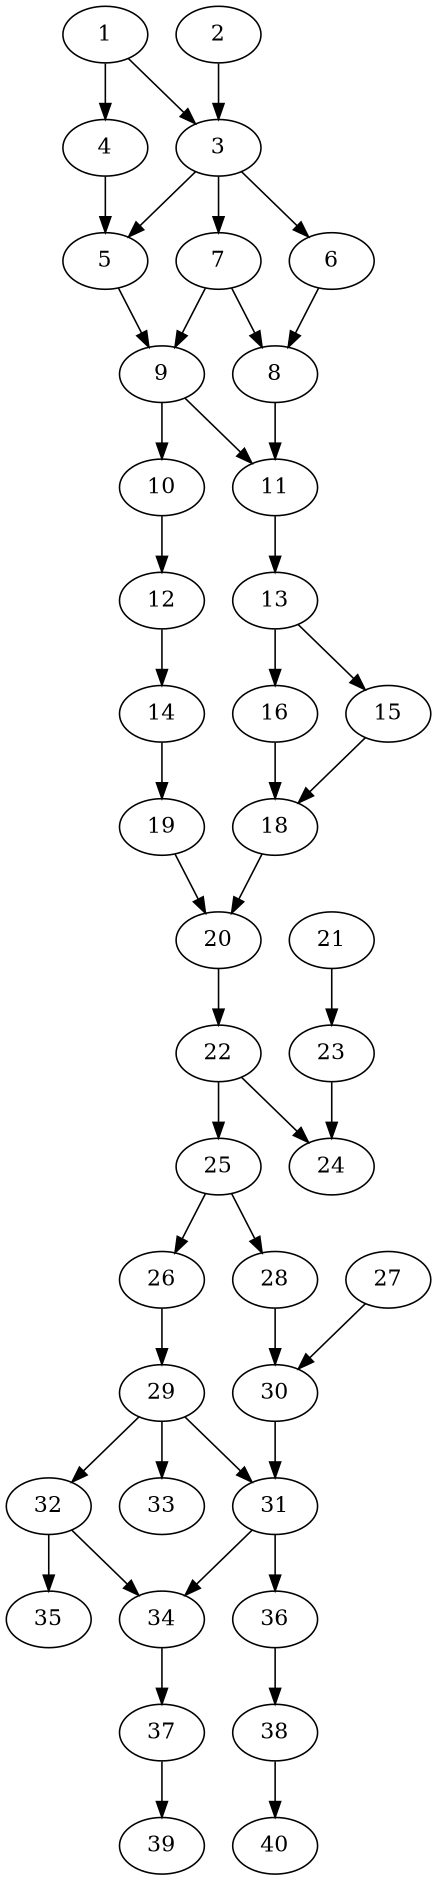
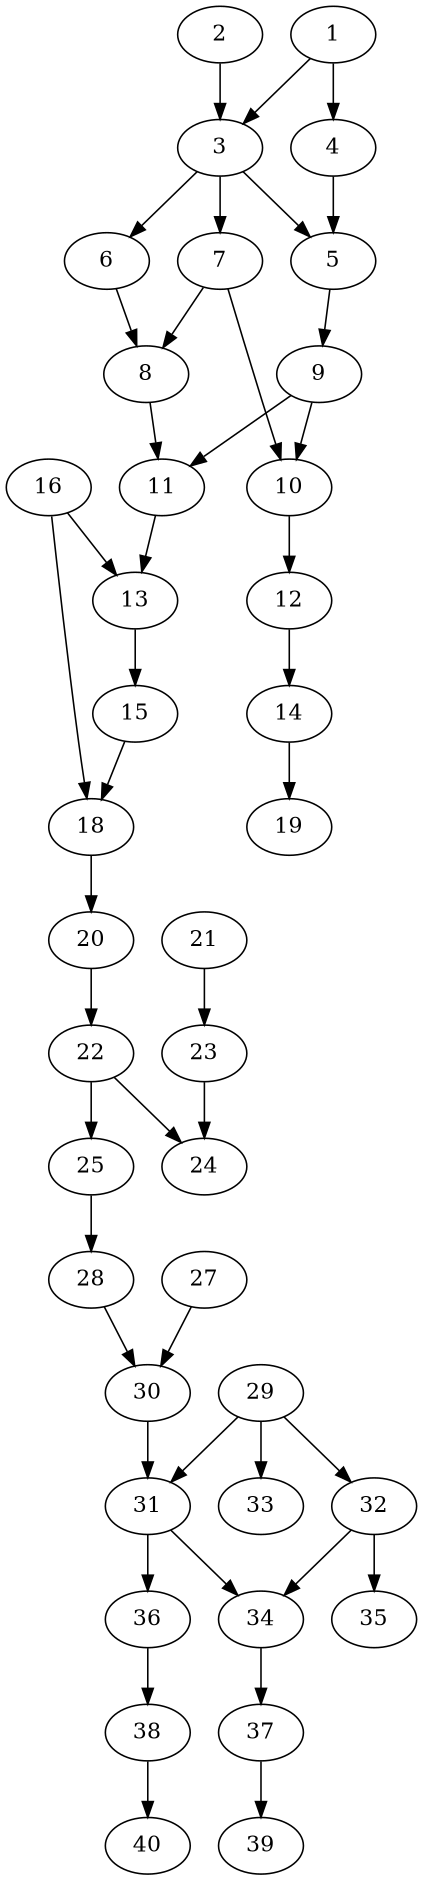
(194, 311) -> (252, 367)
(275, 649) -> (87, 538)
(187, 877) -> none
(162, 1280) -> none
